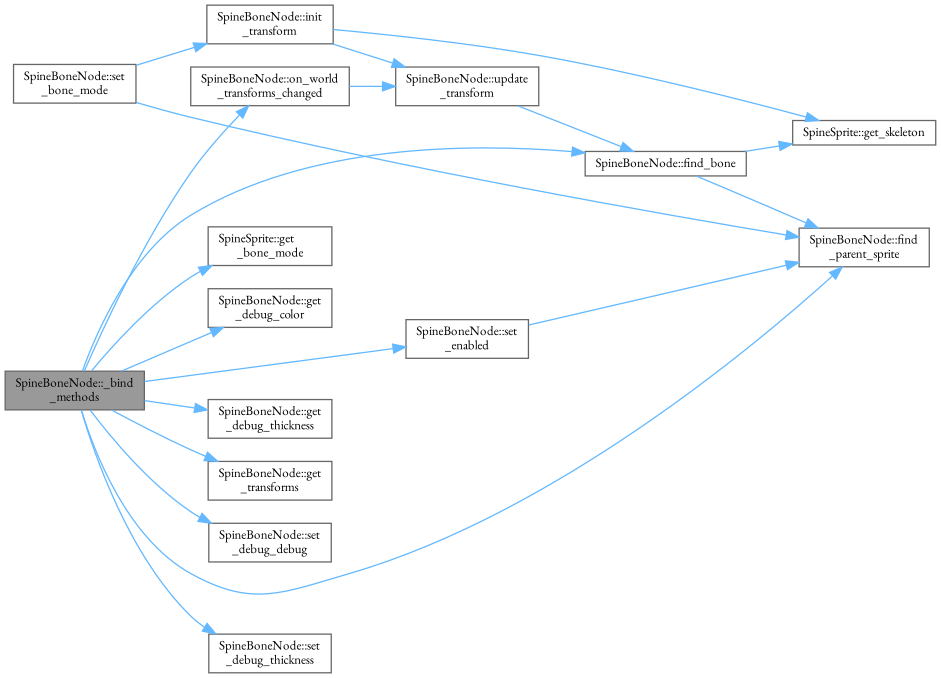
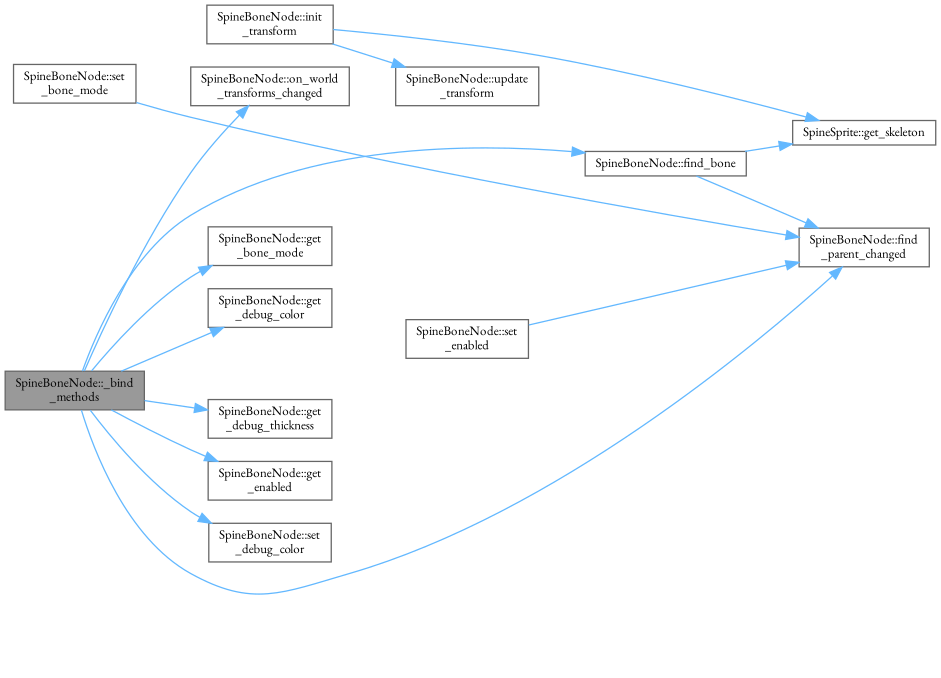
(165, 56) -> none
(366, 86) -> none
(569, 126) -> none
(270, 246) -> (270, 246)
(864, 247) -> (864, 247)
(269, 365) -> none
(270, 481) -> (270, 481)
(270, 543) -> (270, 543)
(270, 653) -> none
